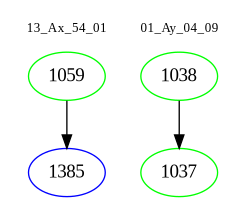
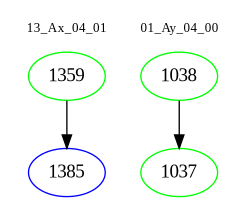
(68, 29) -> (68, 29)
(180, 29) -> (180, 29)
(67, 76) -> (67, 76)
